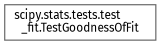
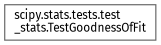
(80, 22) -> (80, 22)
